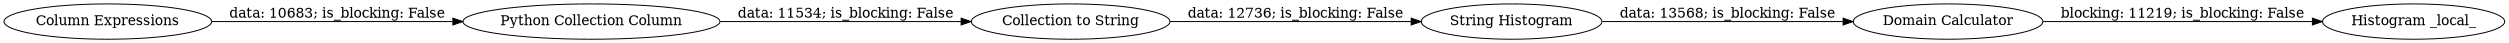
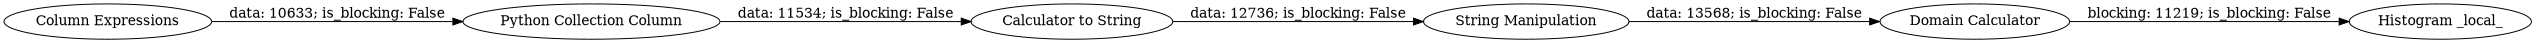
(337, 14) -> (337, 14)
(1071, 22) -> (1072, 22)
(1512, 22) -> (1526, 22)
